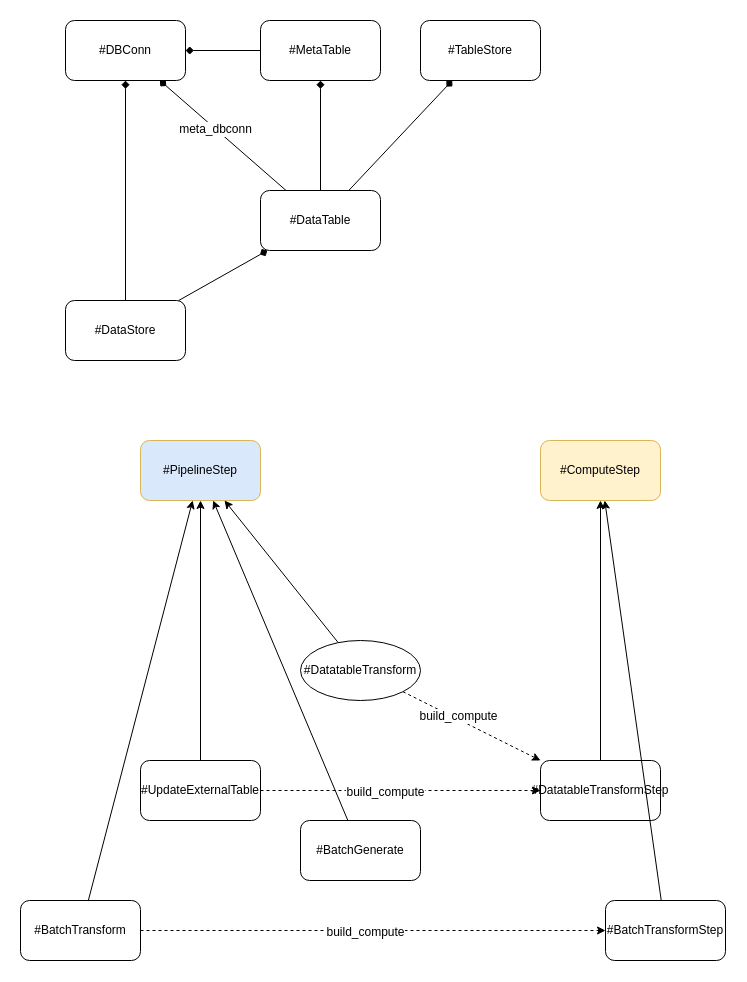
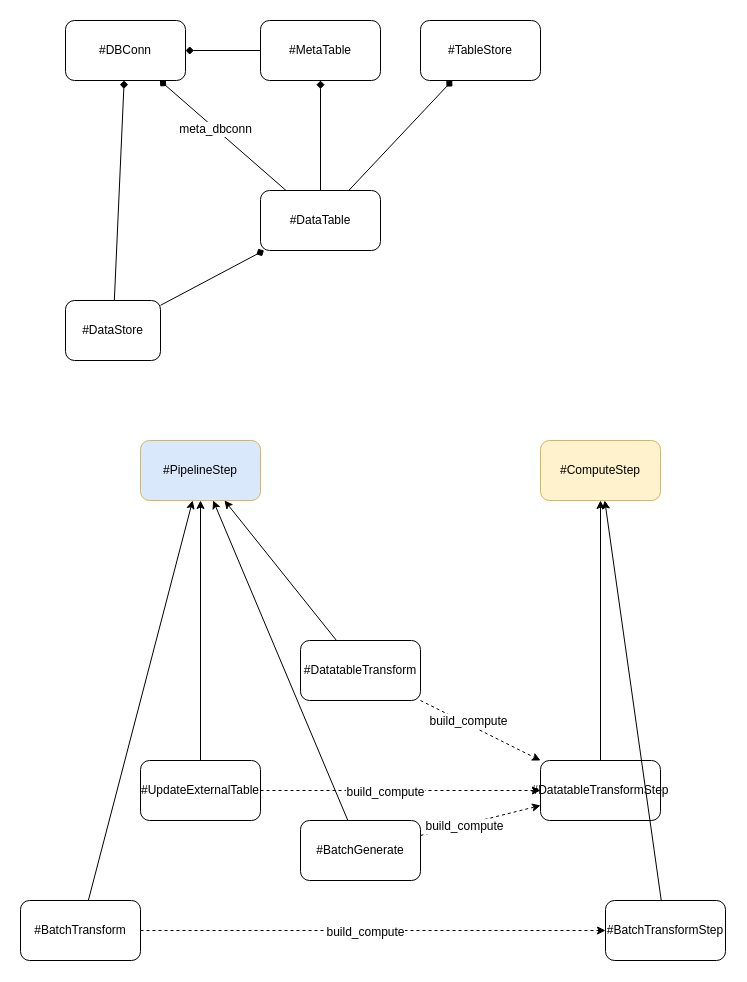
(126, 331) -> (113, 331)
(361, 671) -> (361, 671)
none -> (486, 819)
